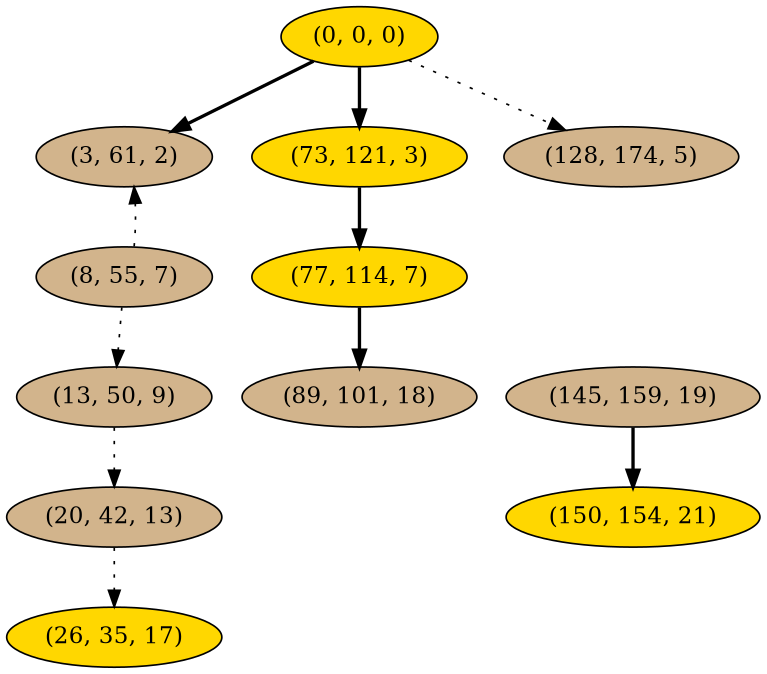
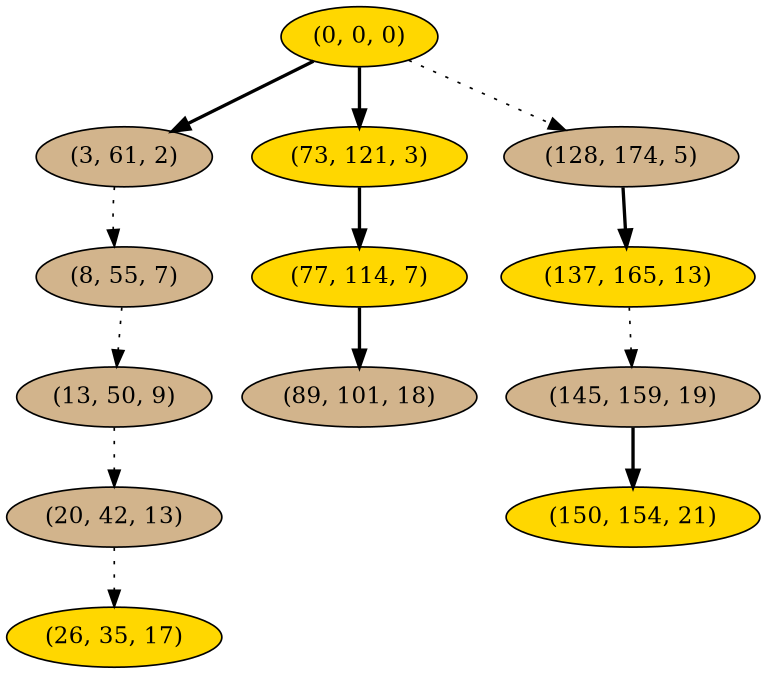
(135, 225) -> (113, 208)
none -> (628, 277)
